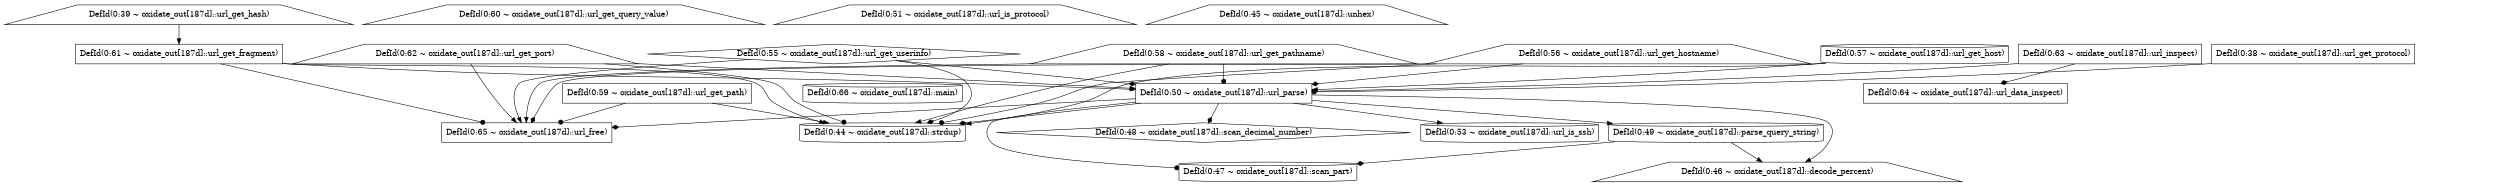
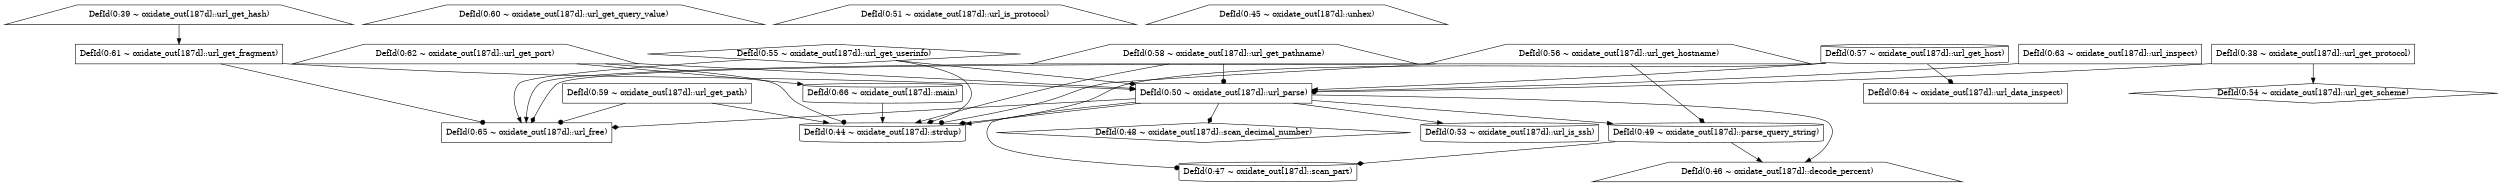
(558, 67) -> (883, 109)
(1421, 74) -> (1665, 91)
(2028, 76) -> (1938, 72)
(490, 92) -> (687, 73)
none -> (2313, 93)
